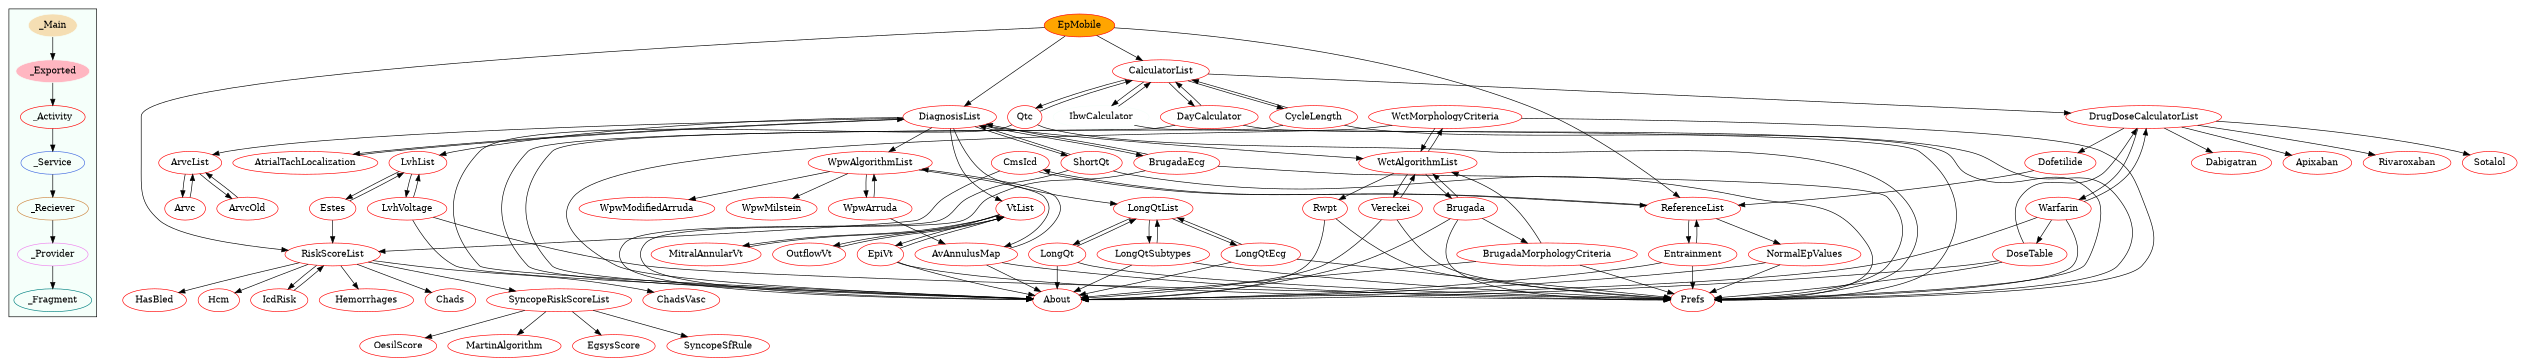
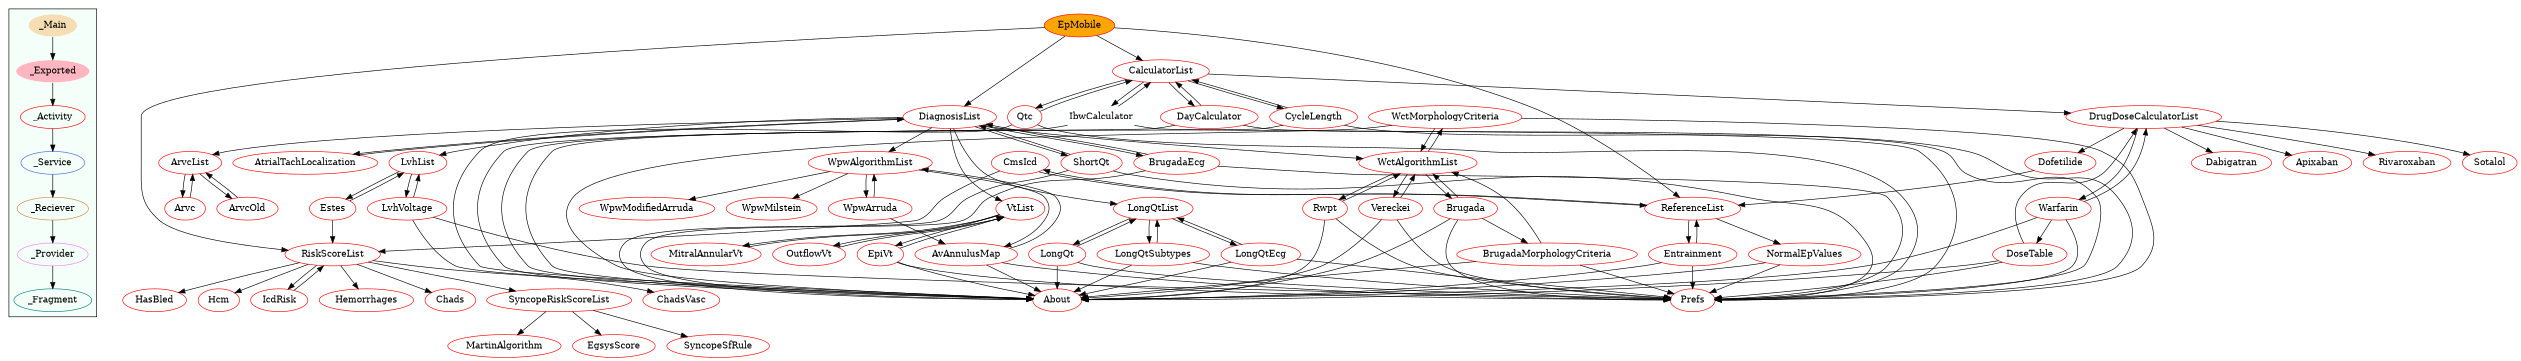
none -> (481, 189)
none -> (1368, 189)
(398, 346) -> none
